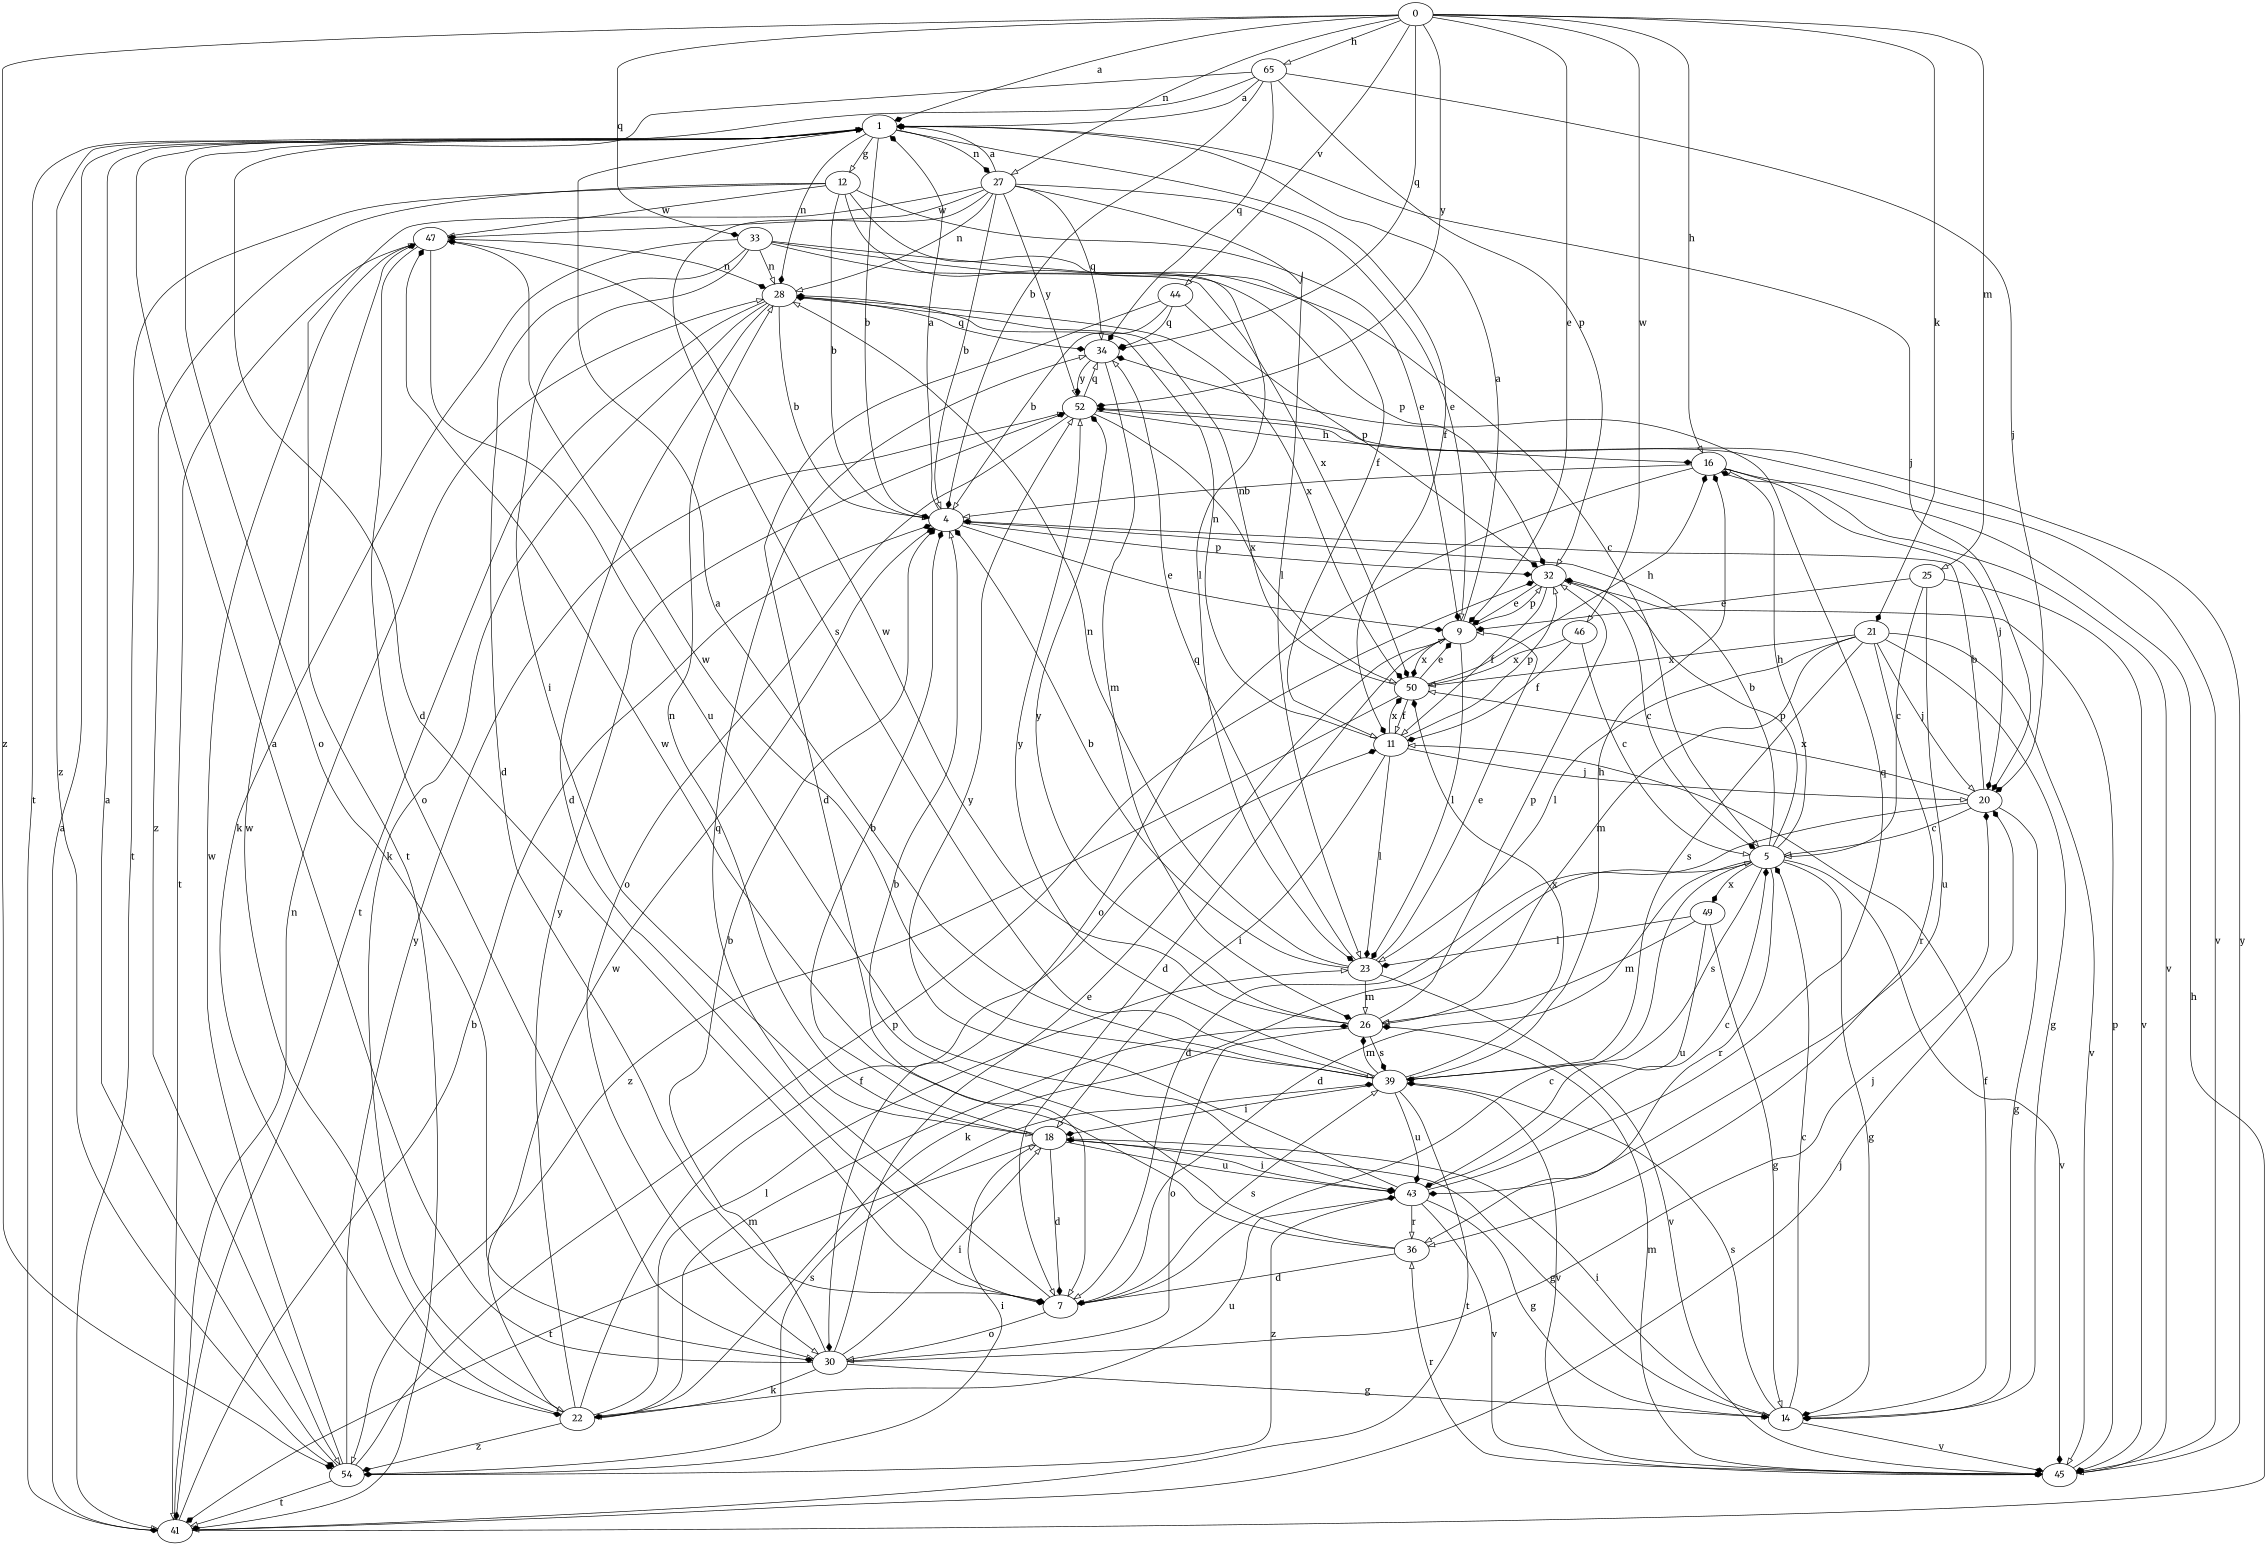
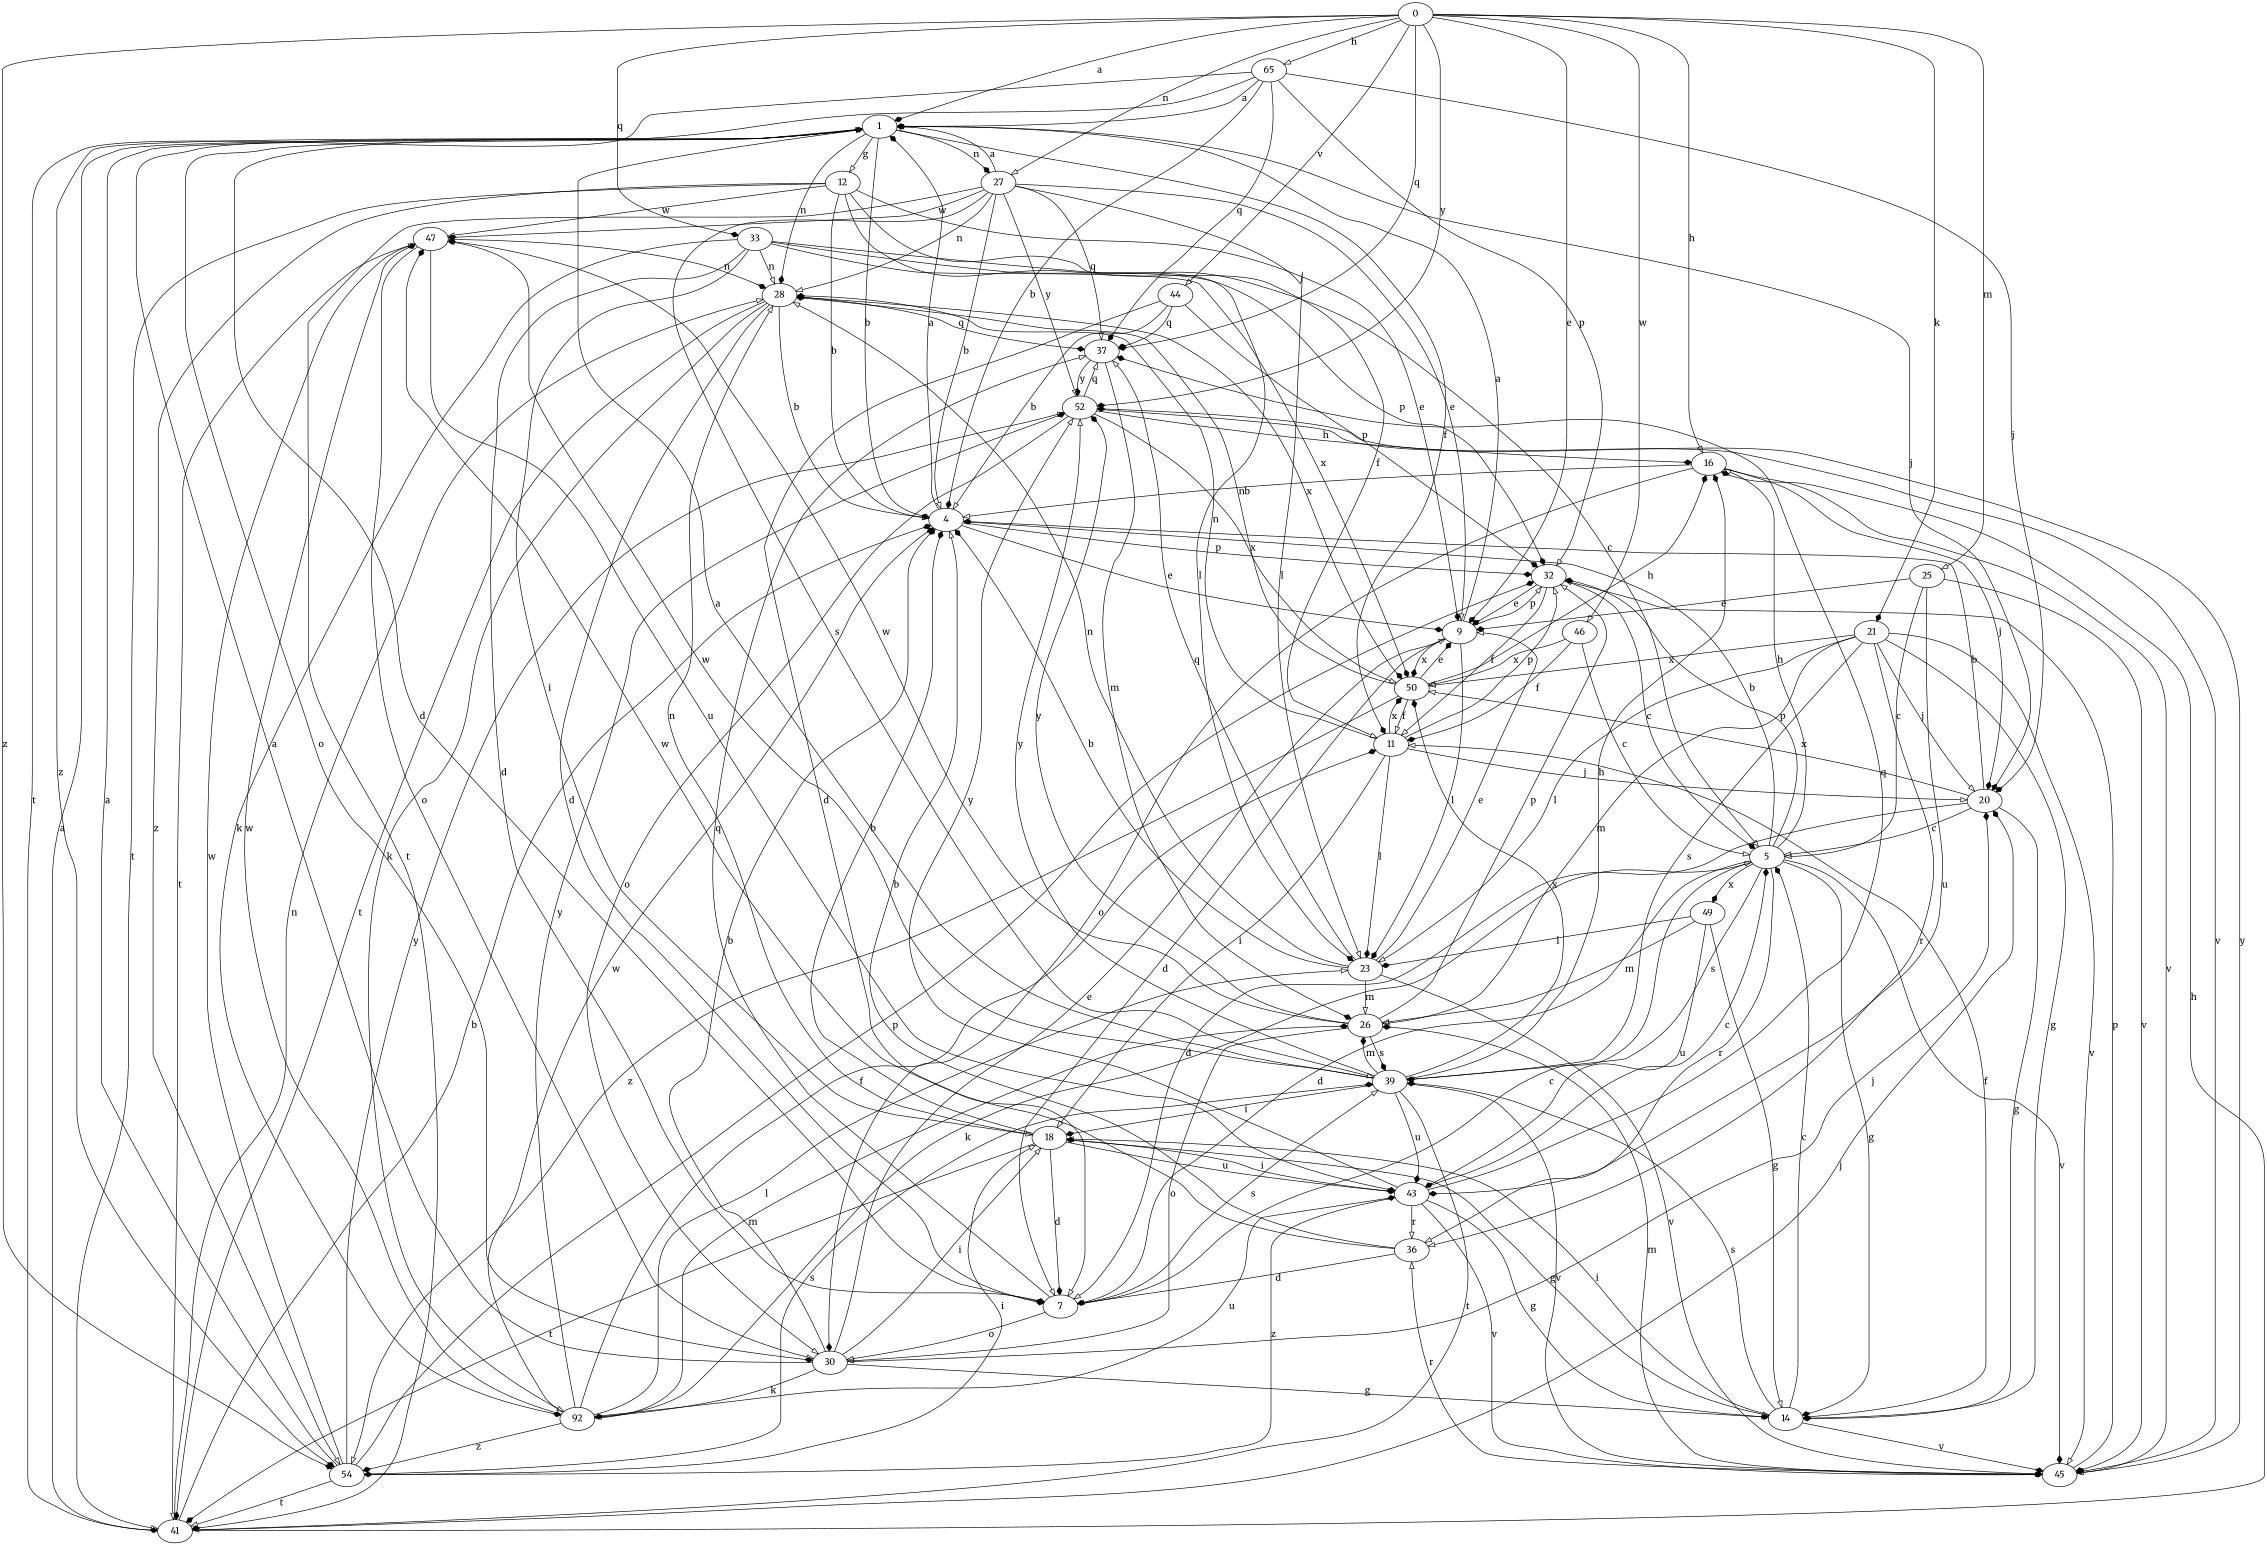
(1102, 351) -> (1102, 351)
(577, 1419) -> (577, 1419)
